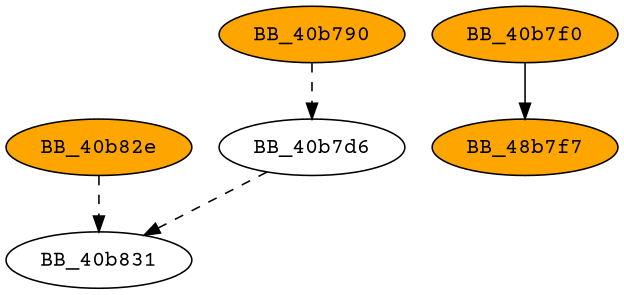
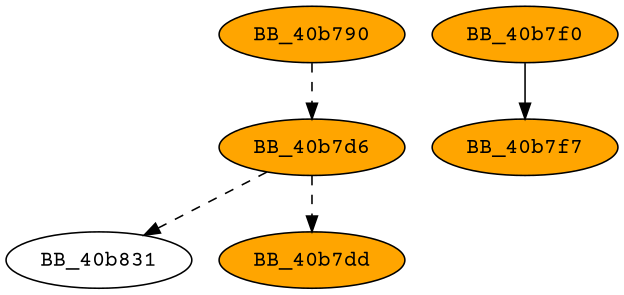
(99, 147) -> none
(312, 147) -> (312, 147)
(525, 147) -> (525, 147)
none -> (312, 260)
